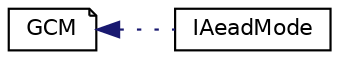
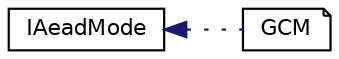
(147, 30) -> (215, 30)
